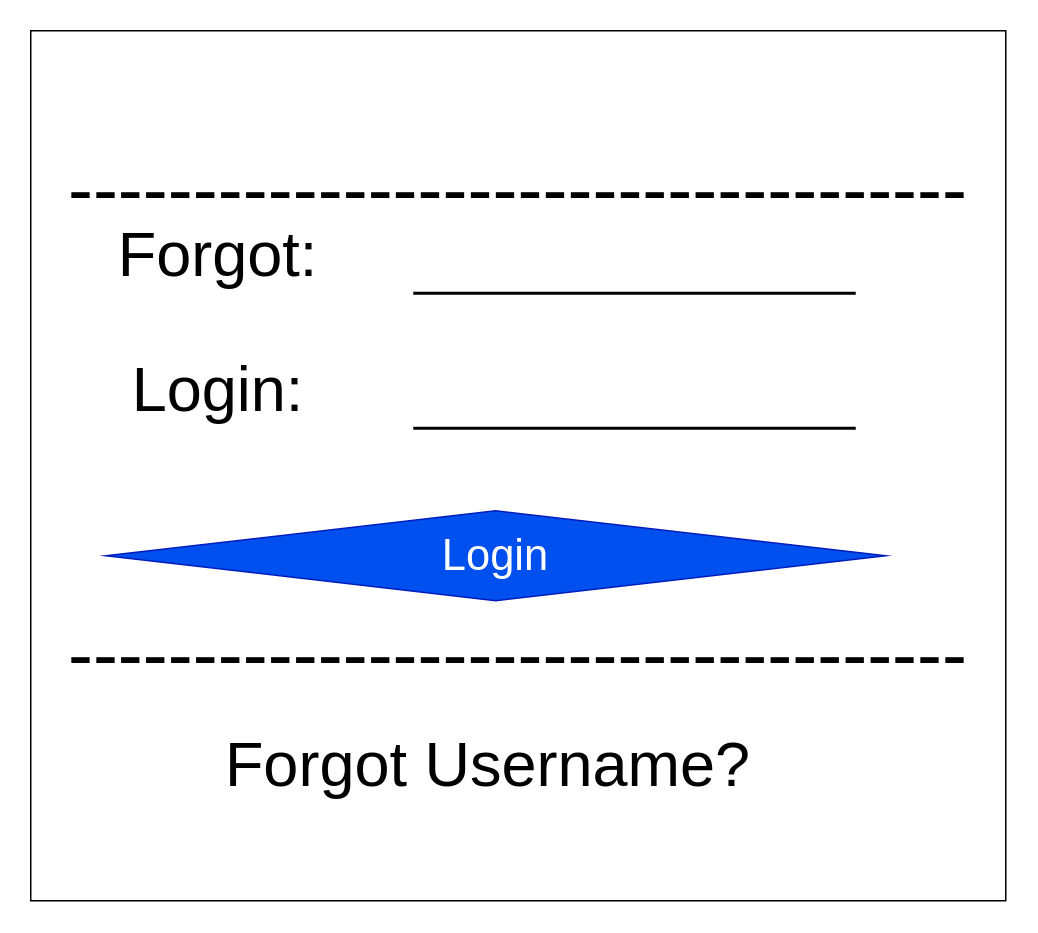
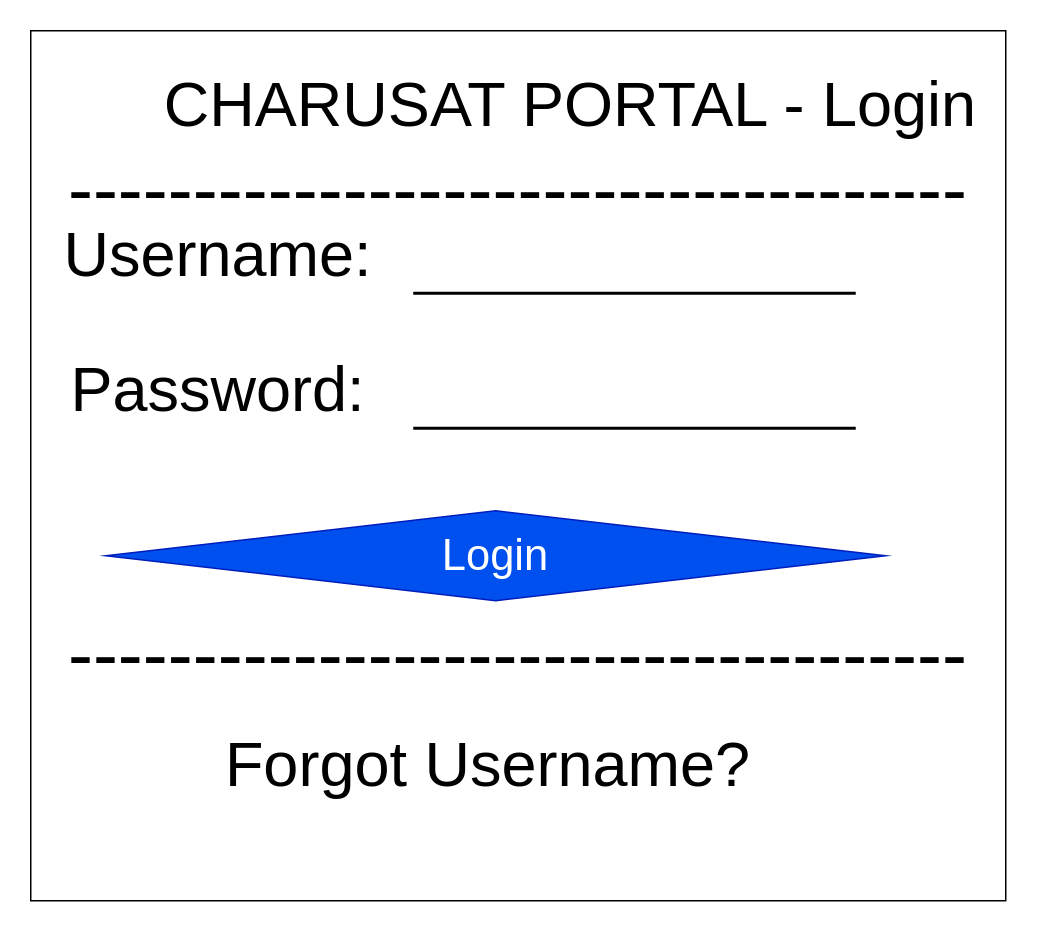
none -> (571, 106)
(218, 256) -> (218, 256)
(218, 391) -> (218, 391)
